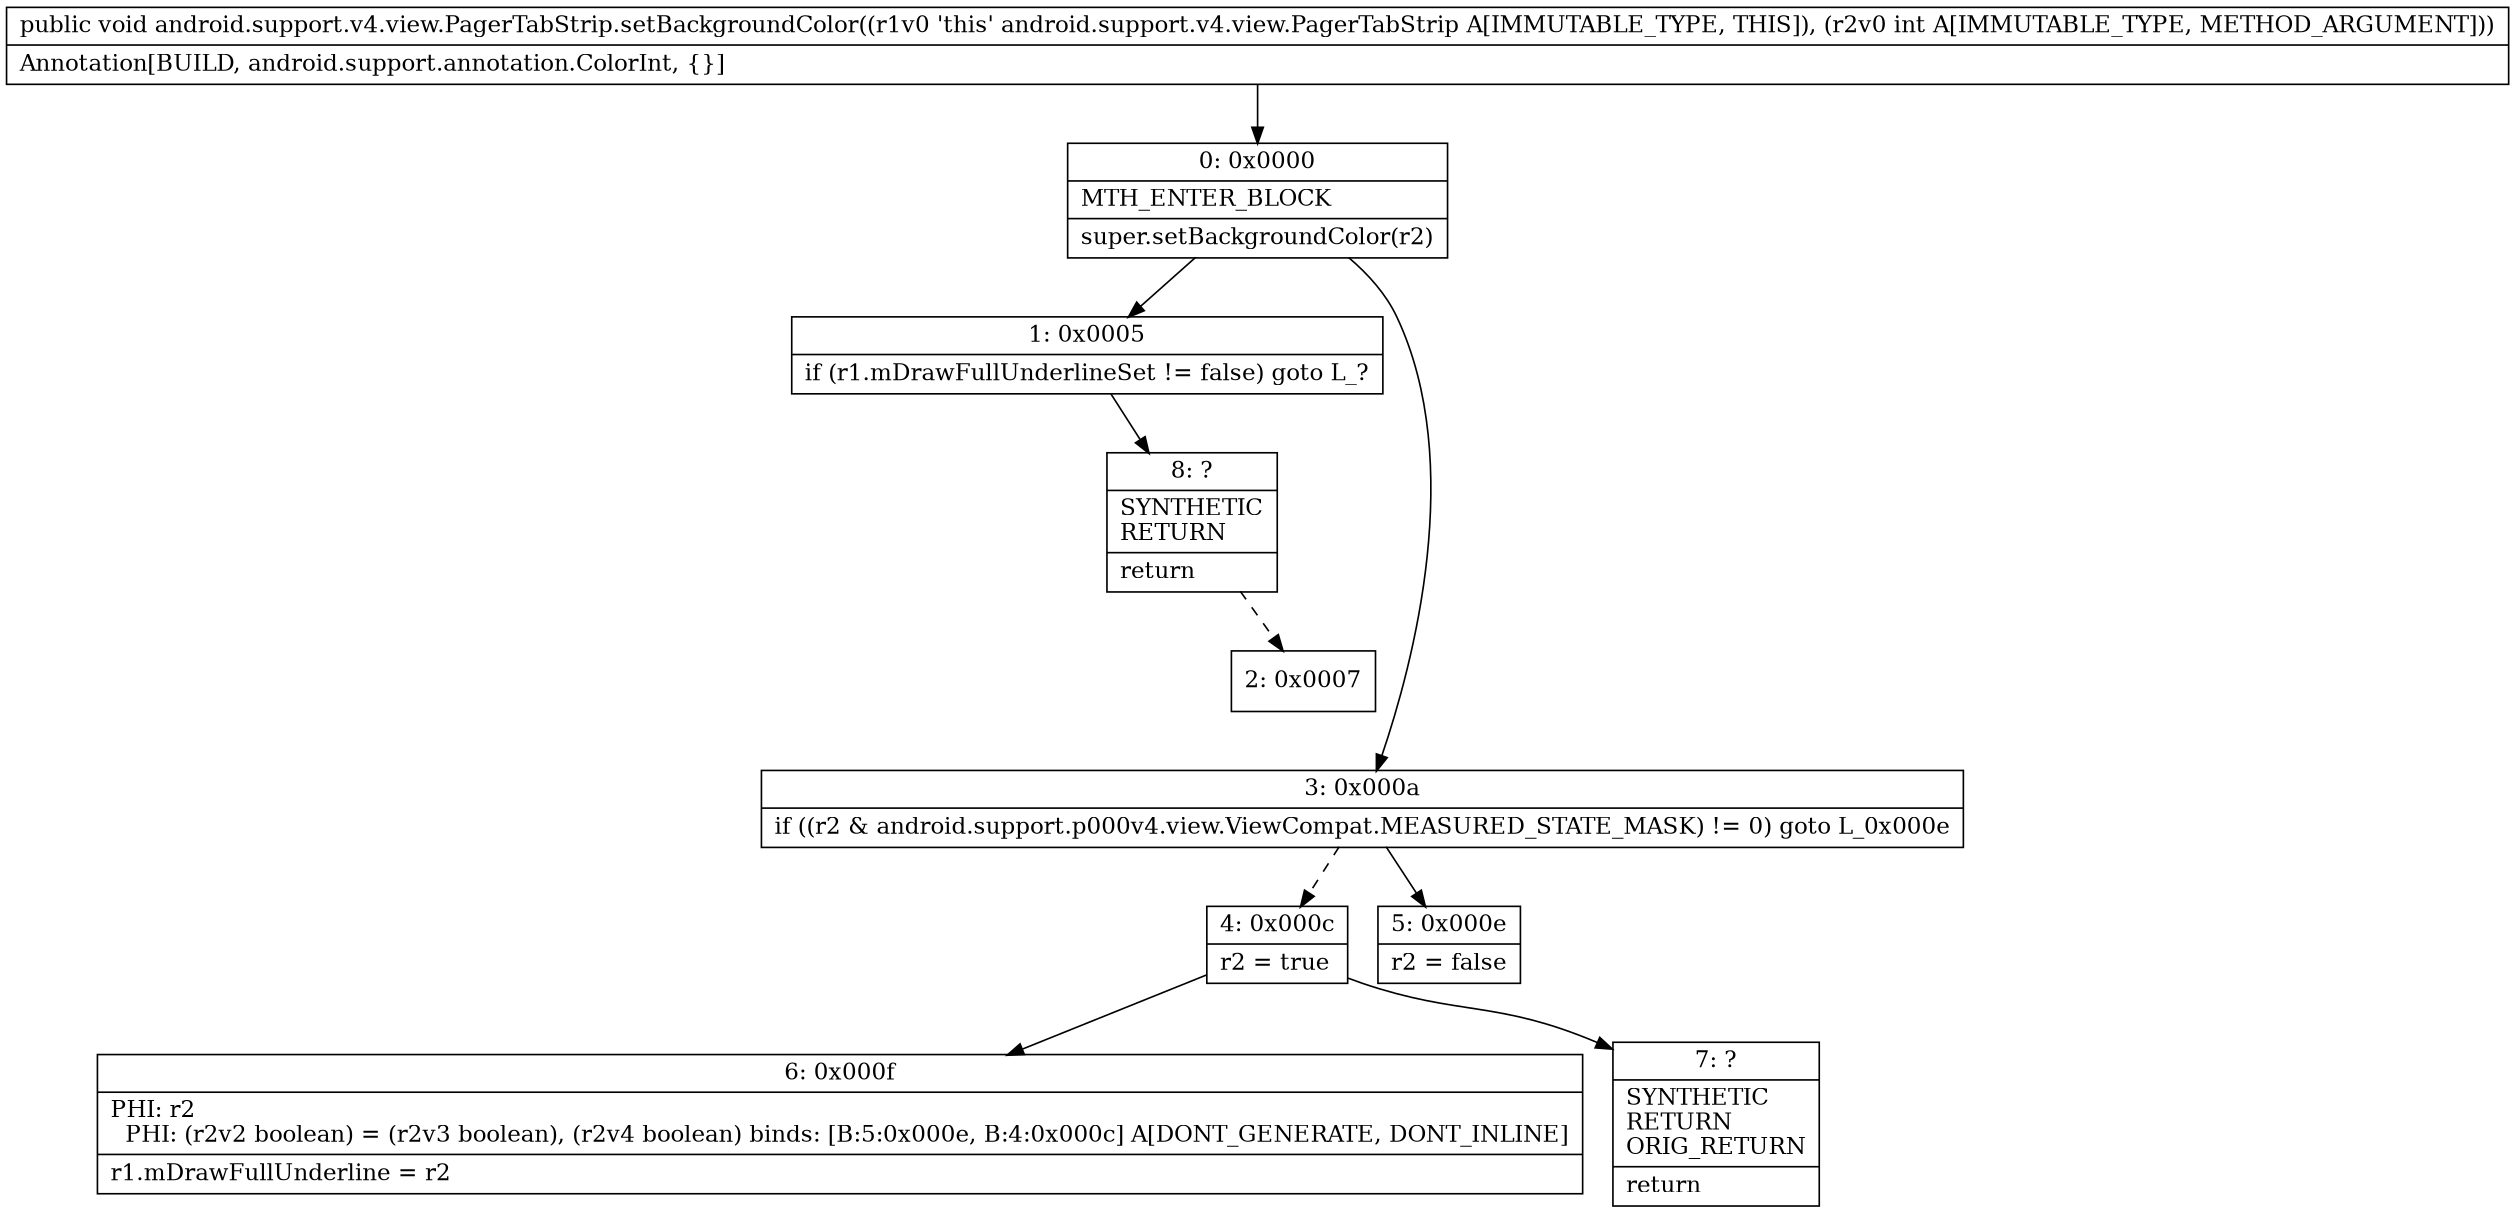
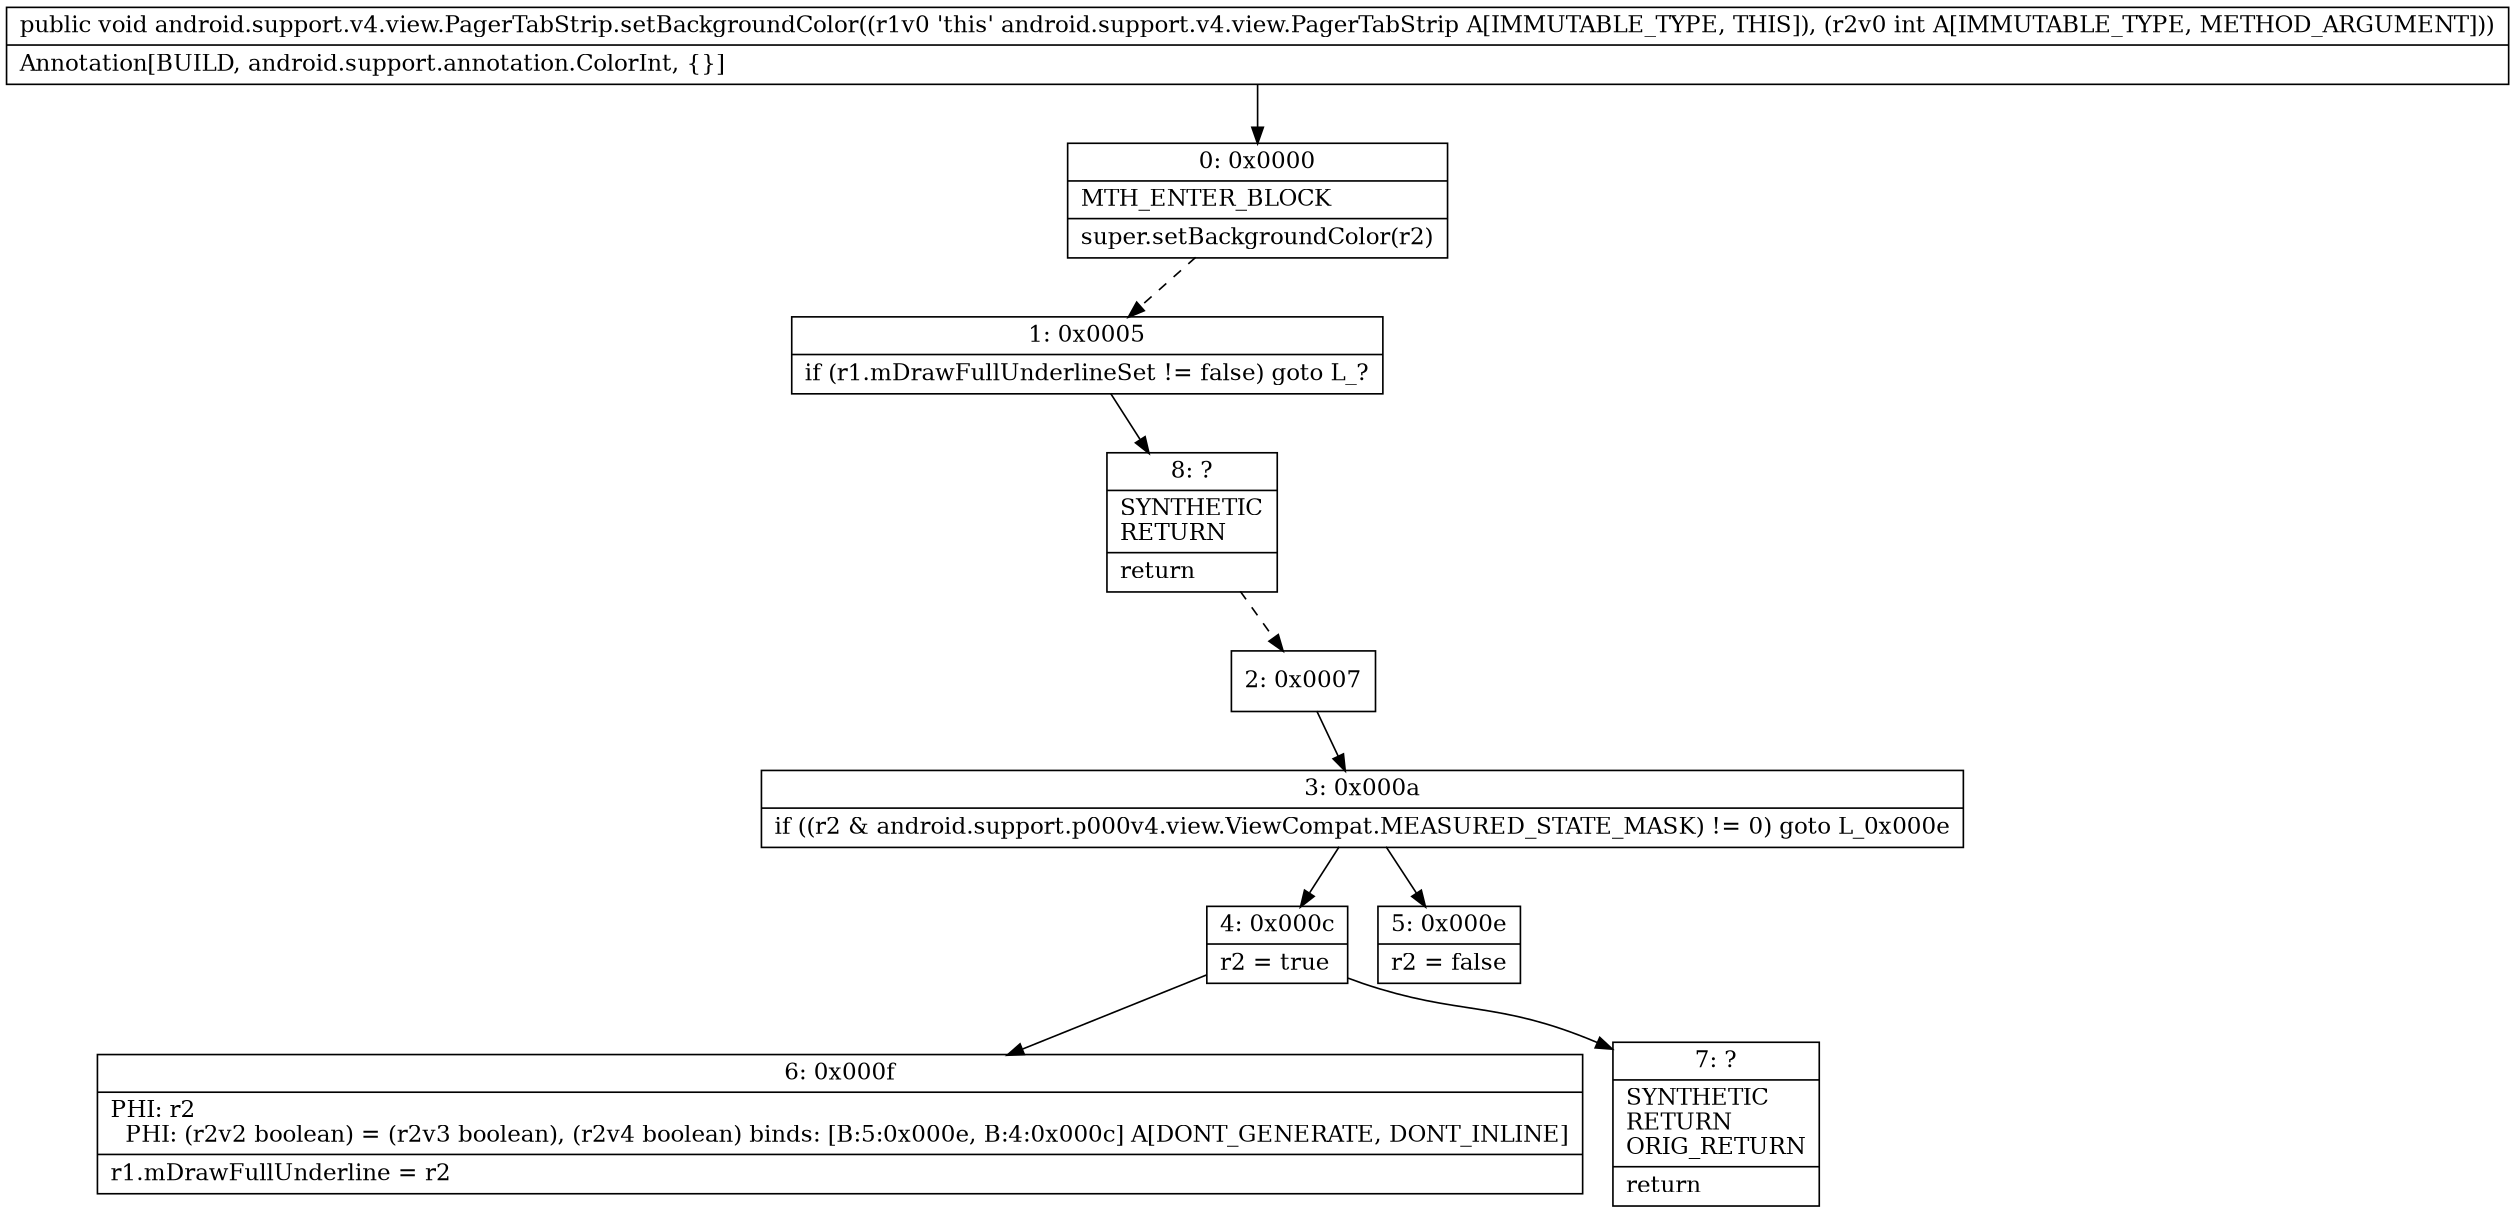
(1168, 282) -> (1168, 282)
(1431, 498) -> (1328, 734)
(1324, 870) -> (1324, 870)
